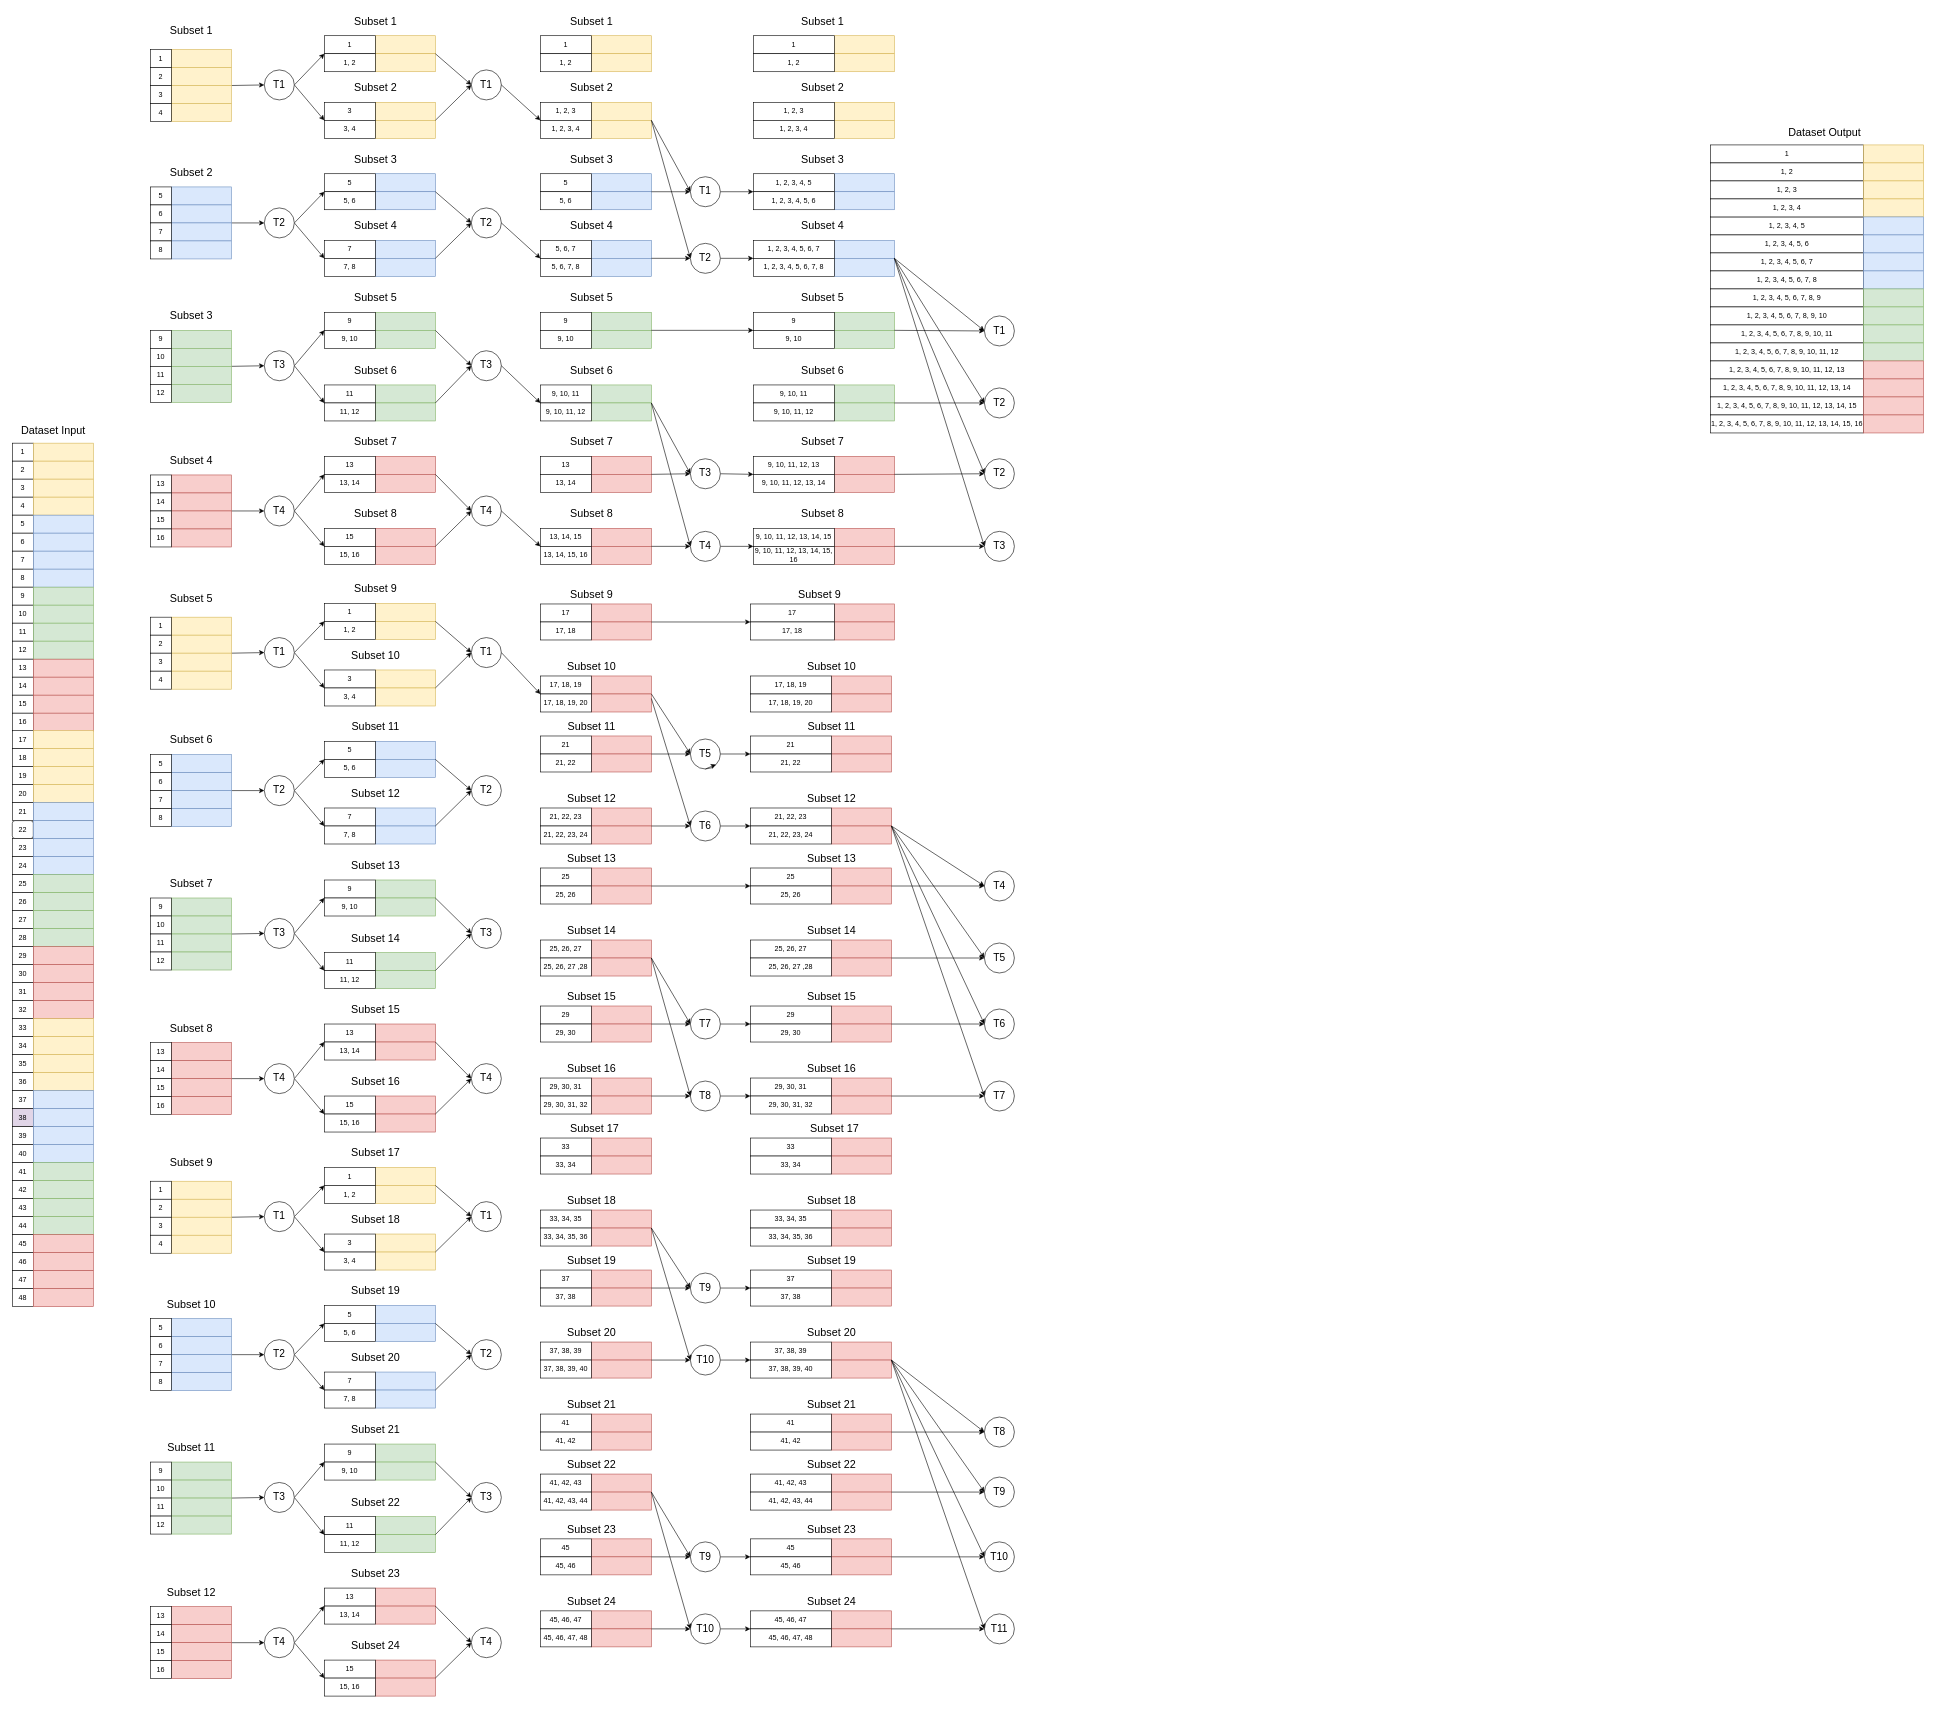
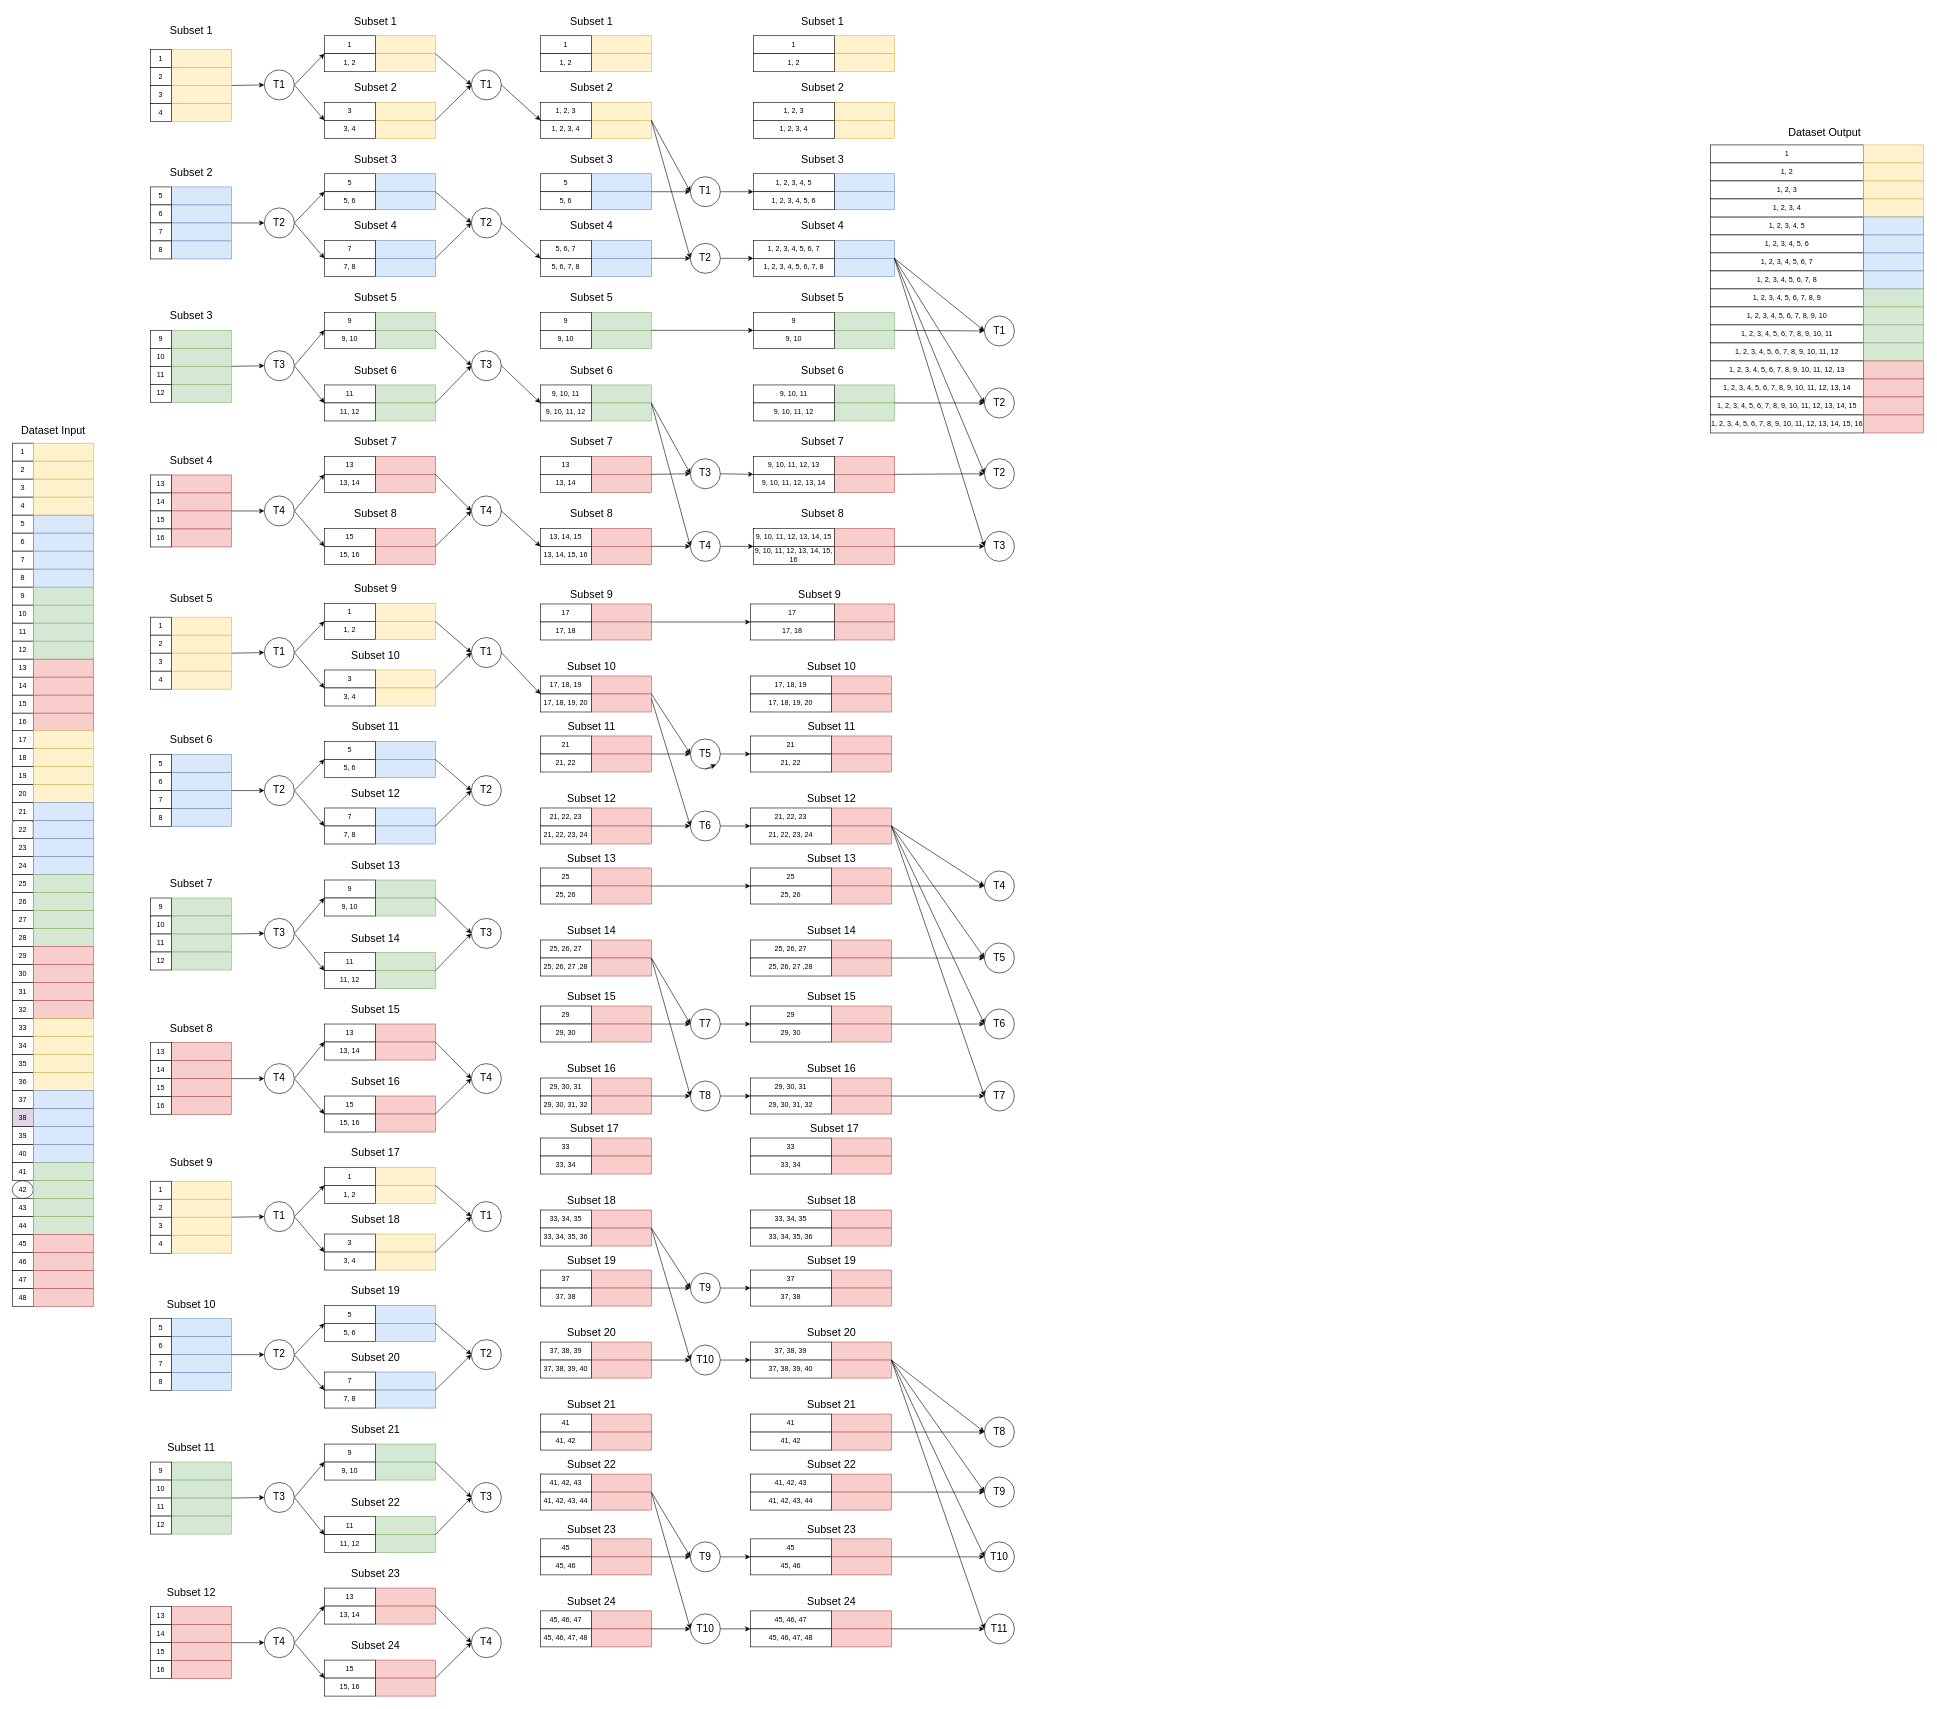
(23, 1190) -> (23, 1190)
